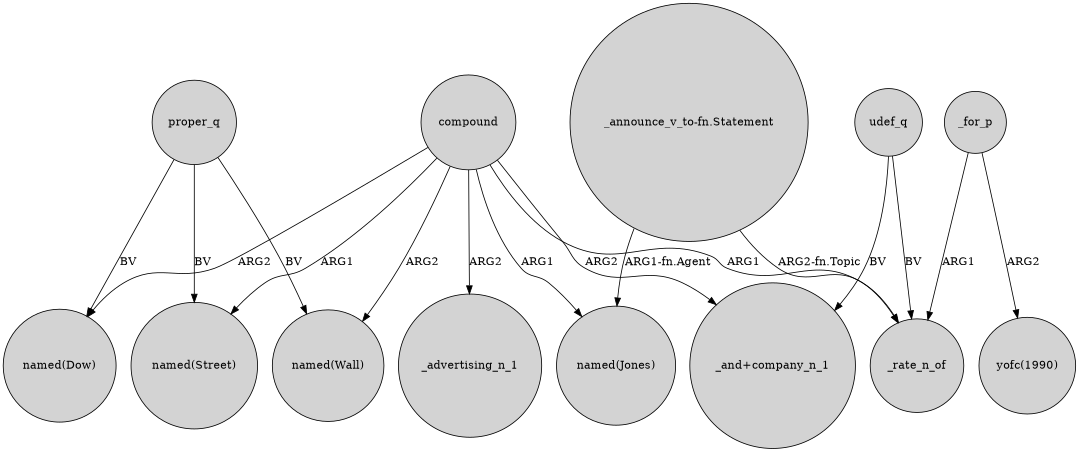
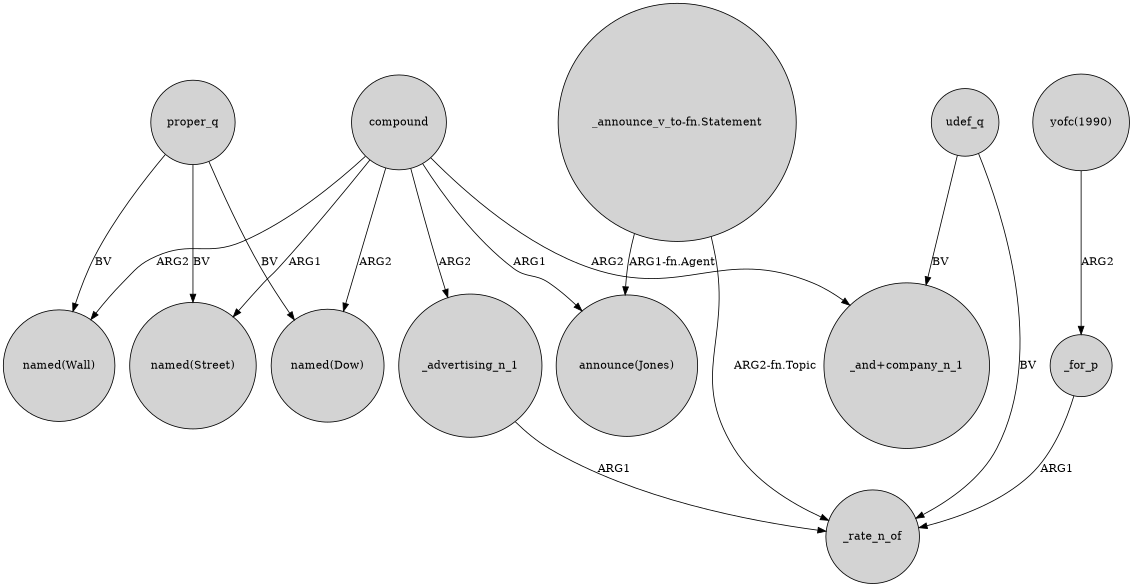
(999, 231) -> (1081, 249)
(685, 250) -> (659, 496)
(616, 366) -> (627, 366)
